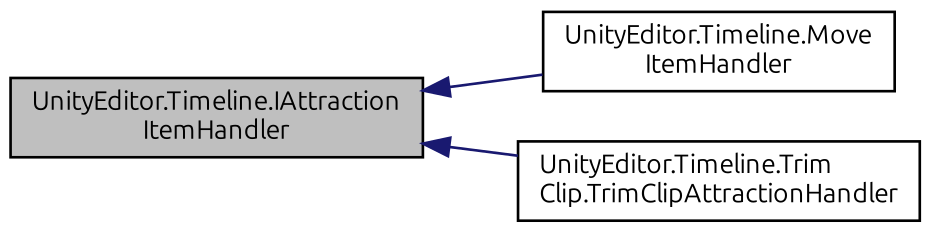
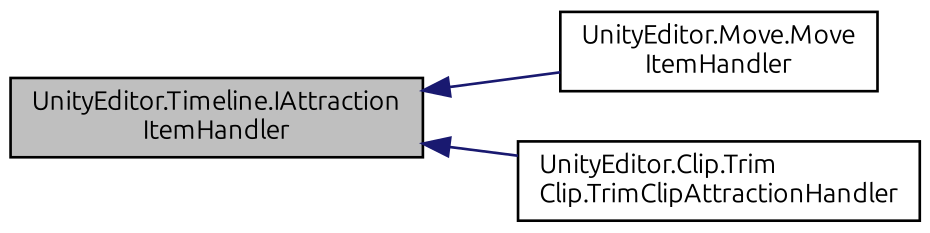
(719, 52) -> (719, 52)
(719, 181) -> (719, 181)
